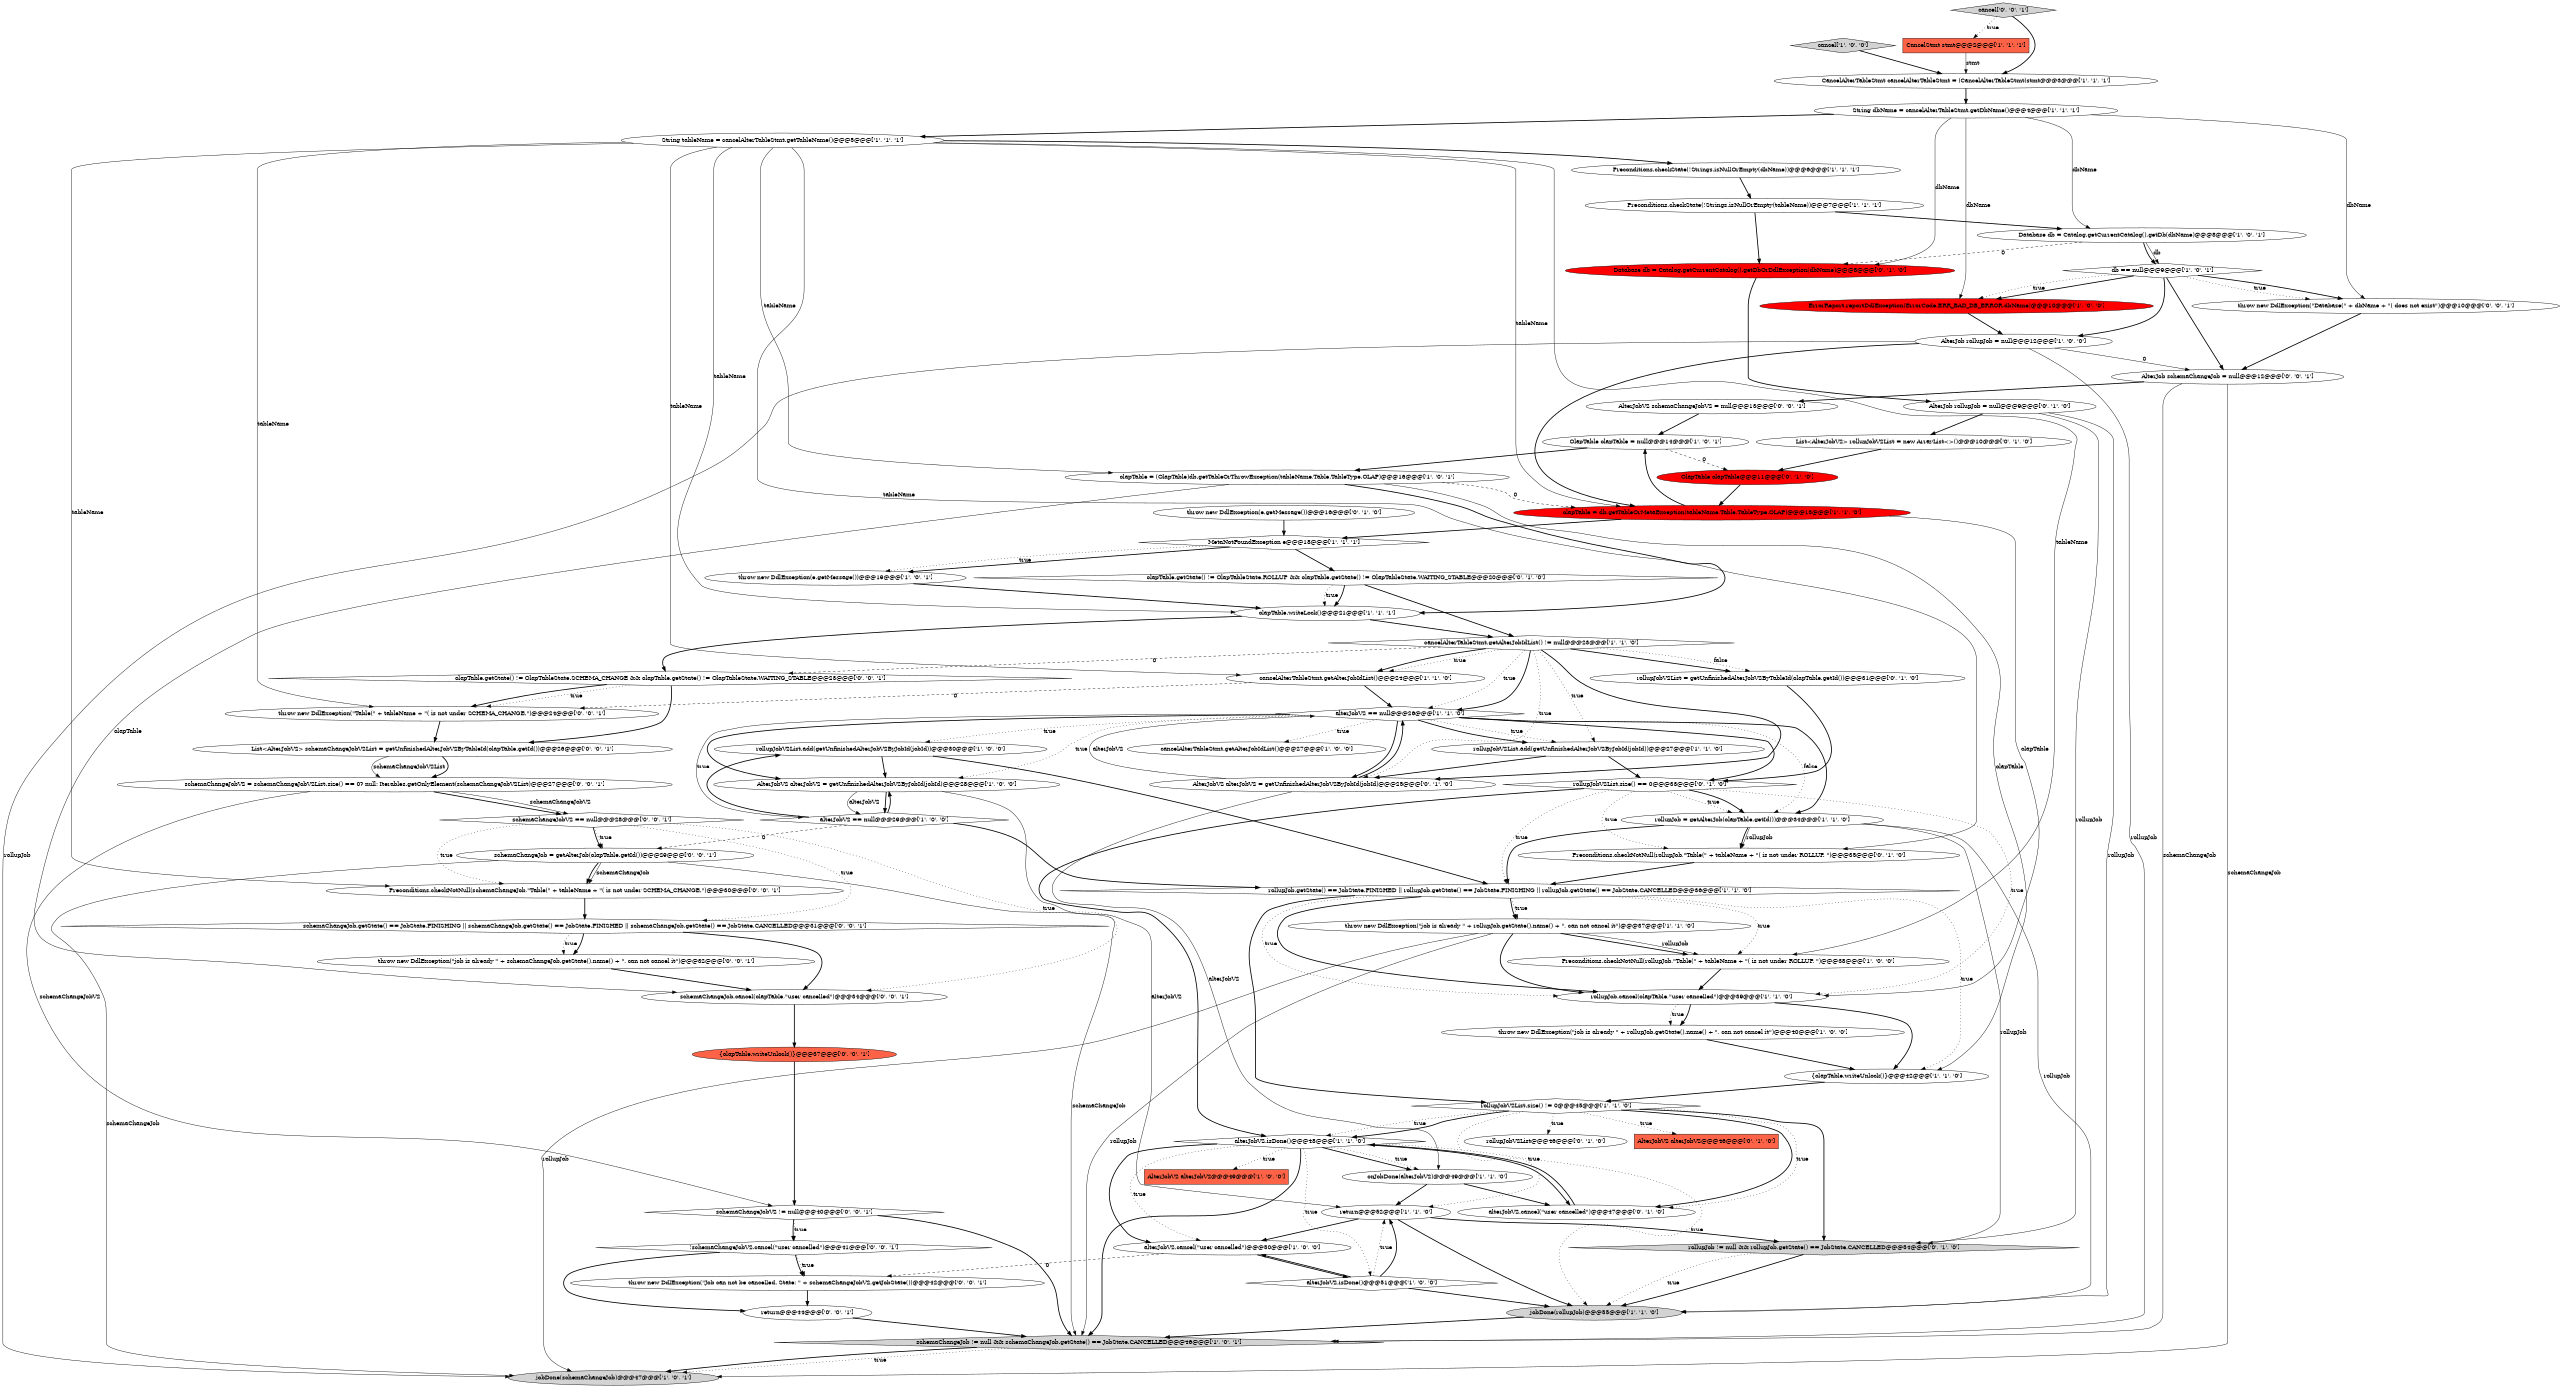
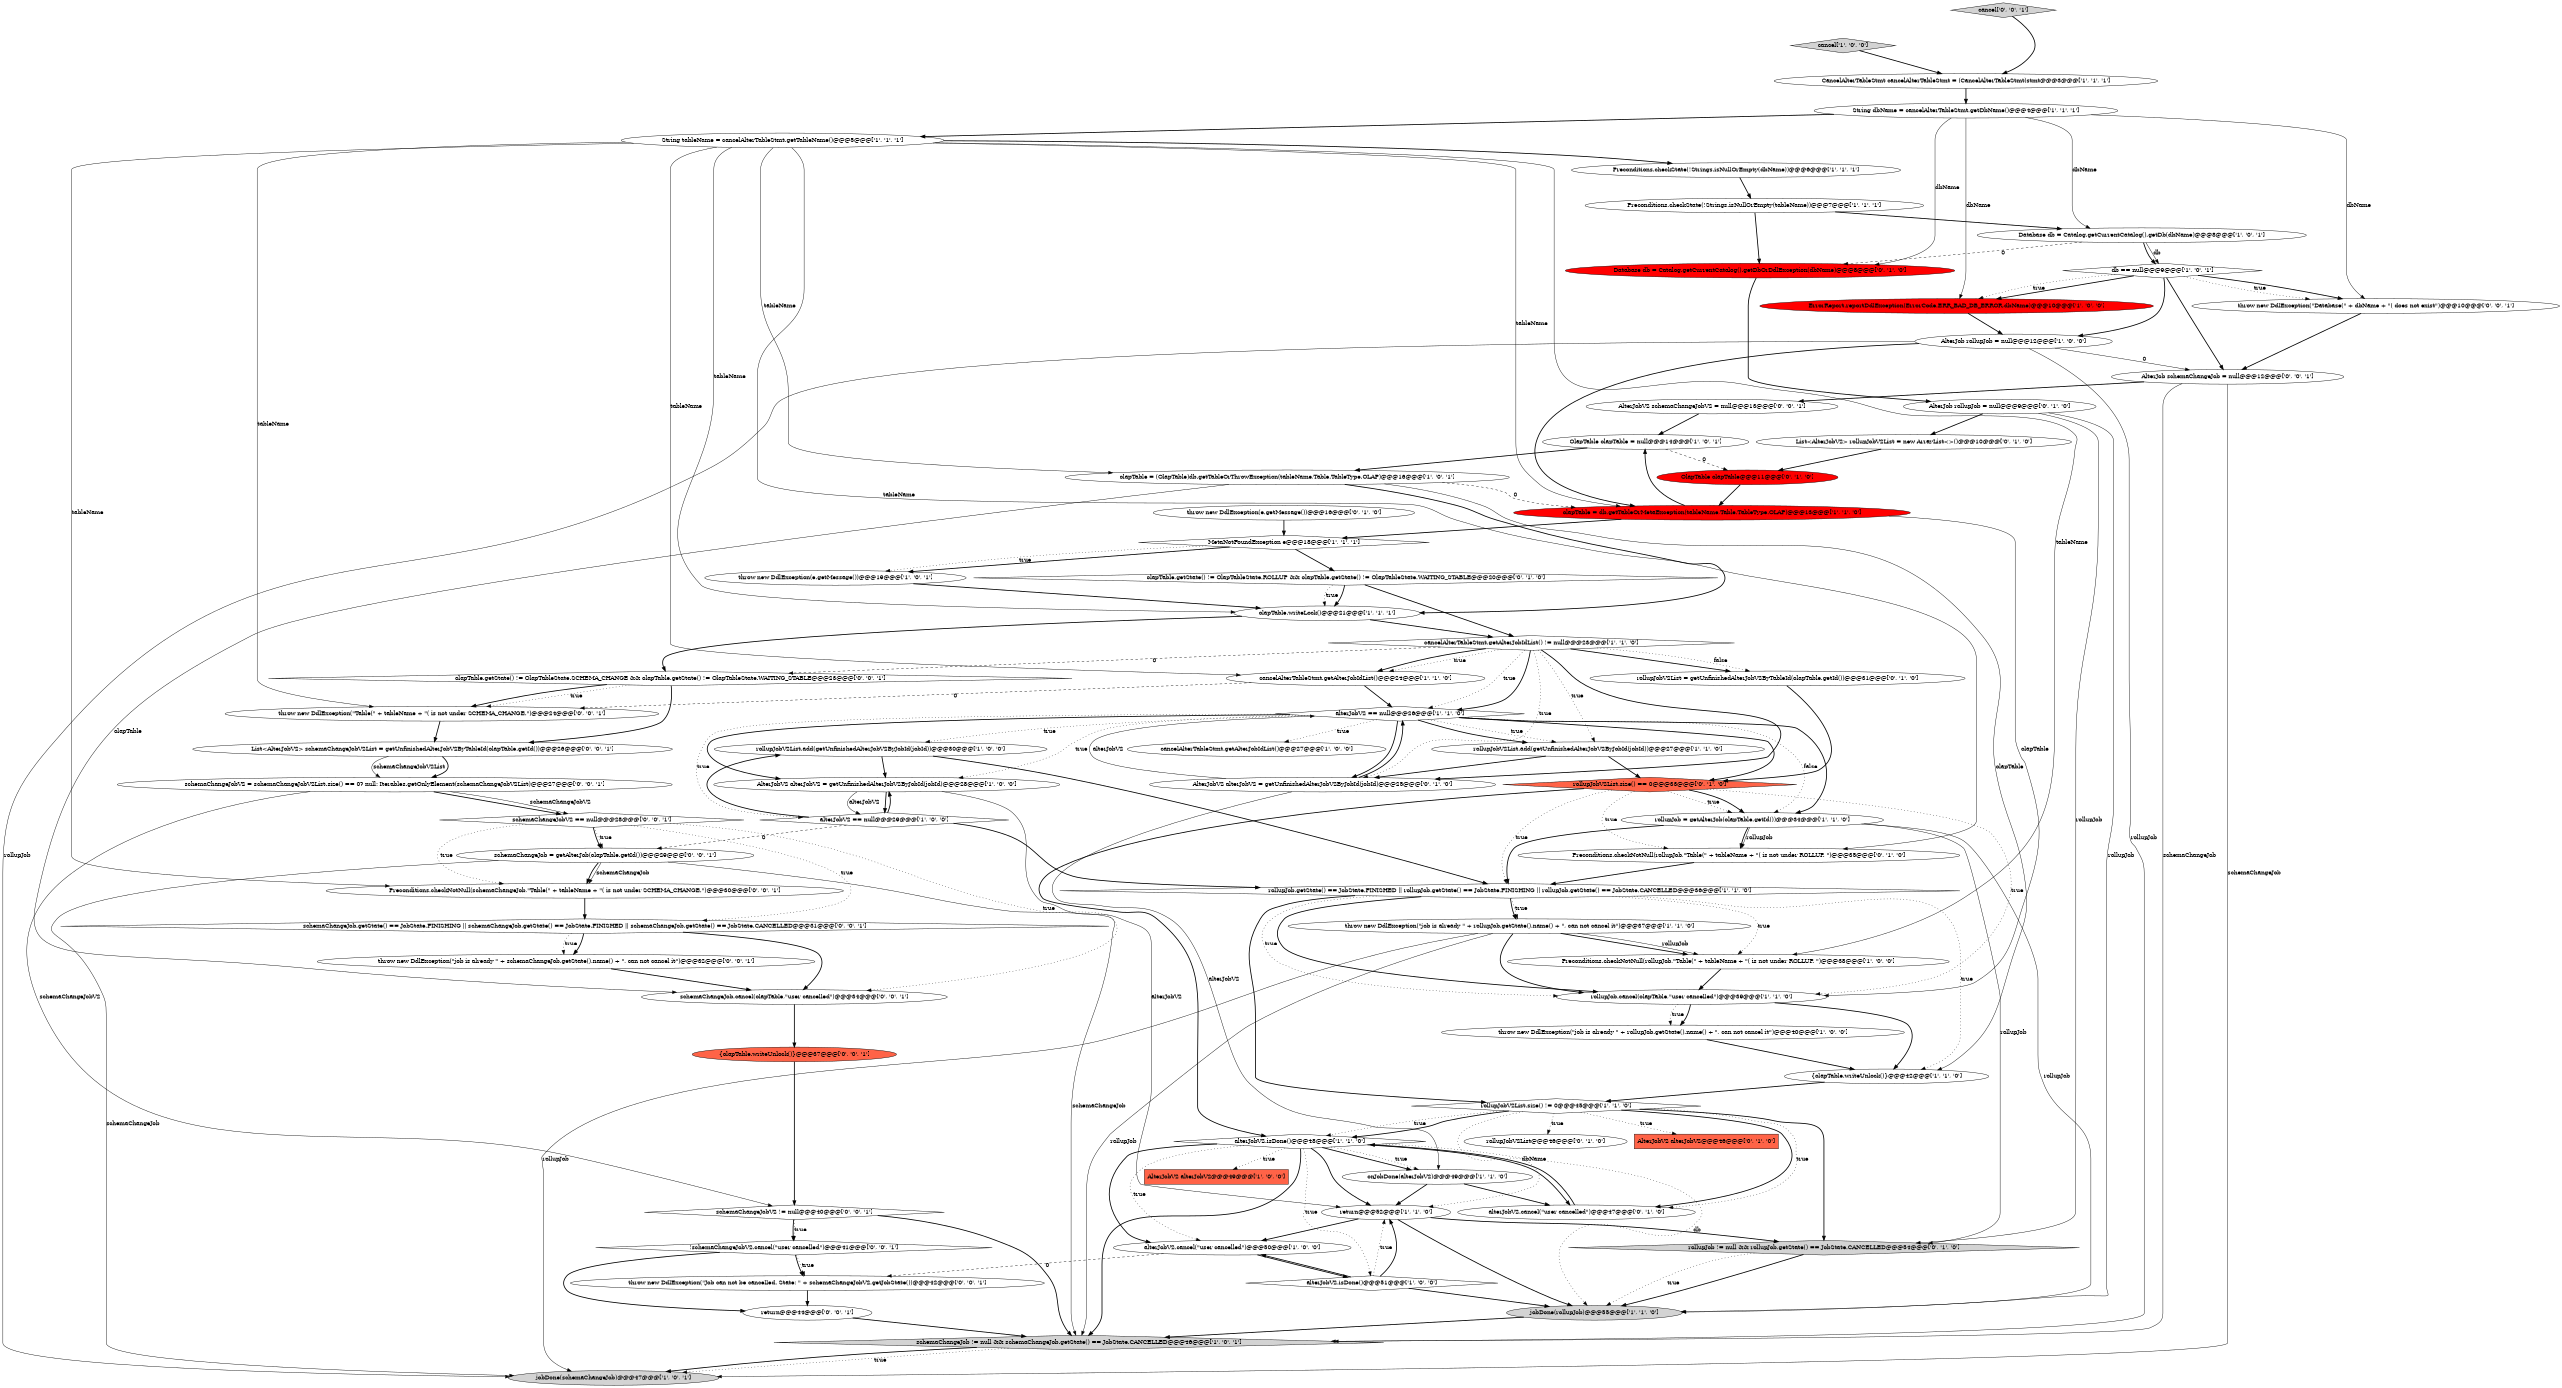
(1966, 46) -> none
(914, 718) -> (914, 718)
(1650, 785) -> (1650, 785)
(1534, 1159) -> (1534, 1159)
none -> (1335, 1180)
(1697, 1230) -> (1697, 1230)
